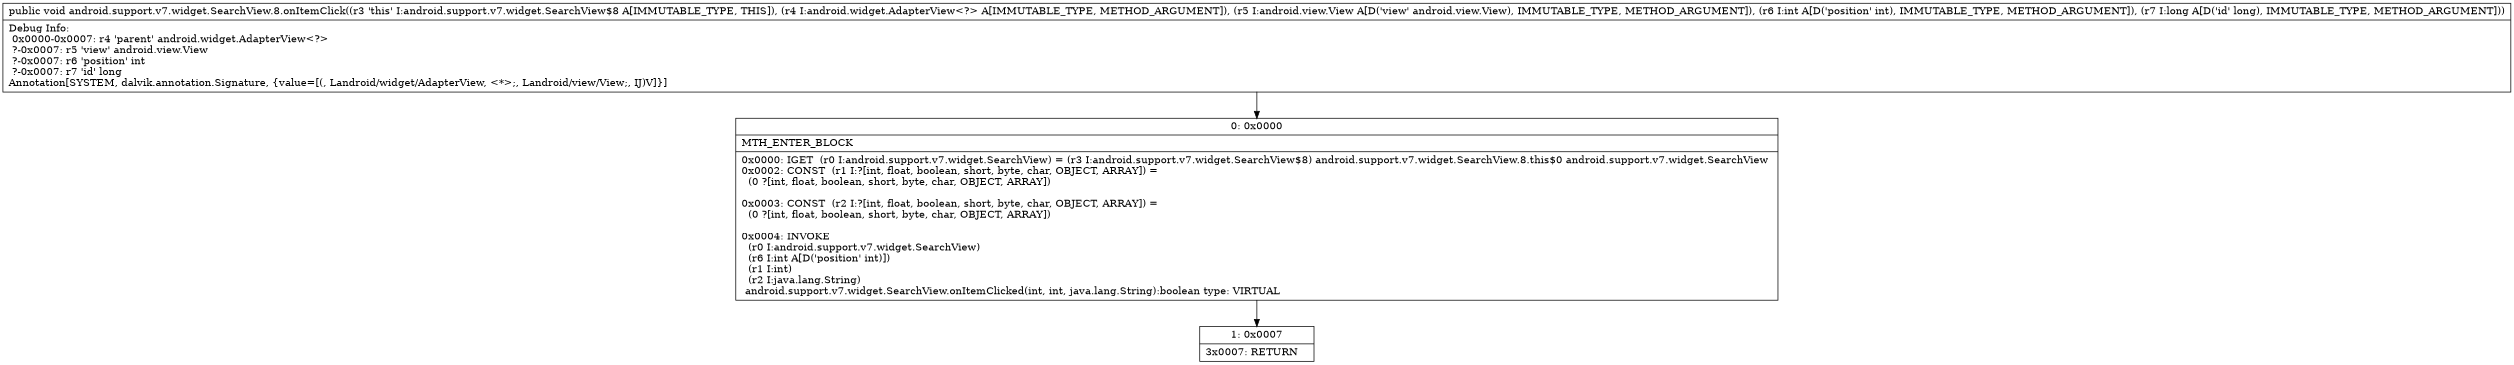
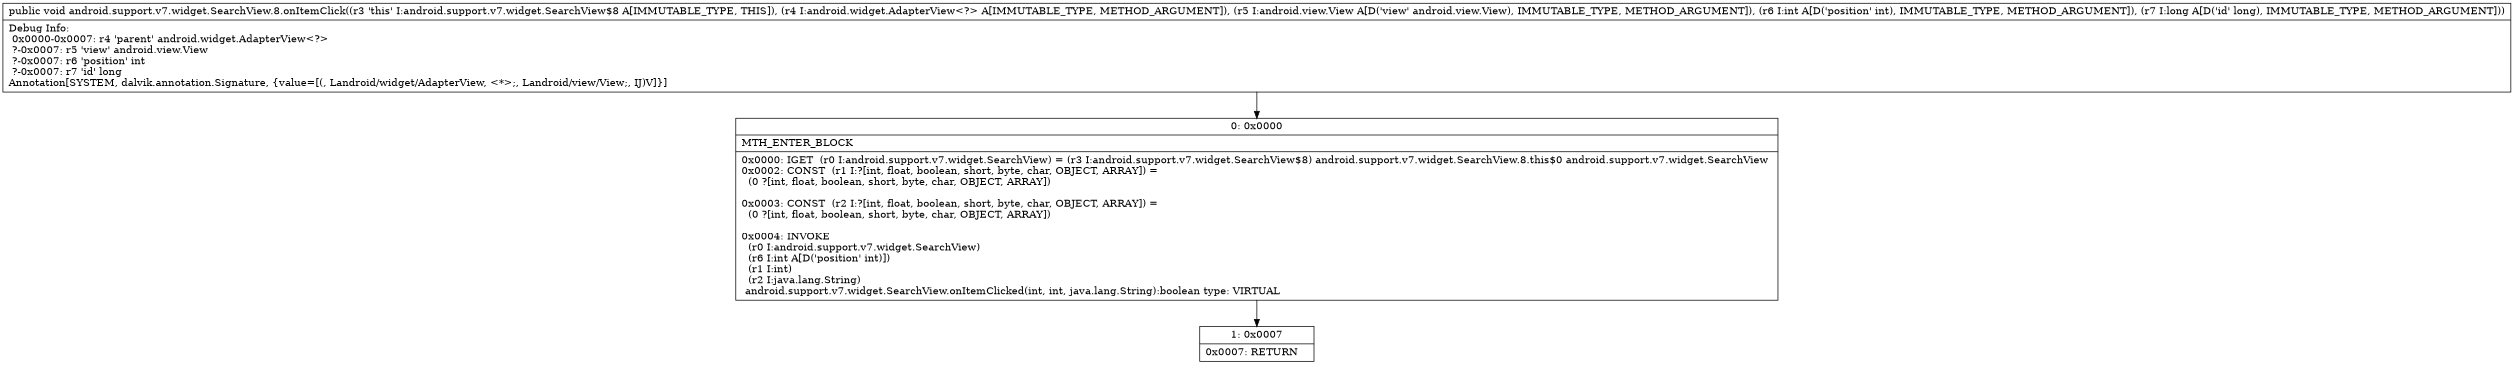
(1257, 352) -> (1257, 352)
